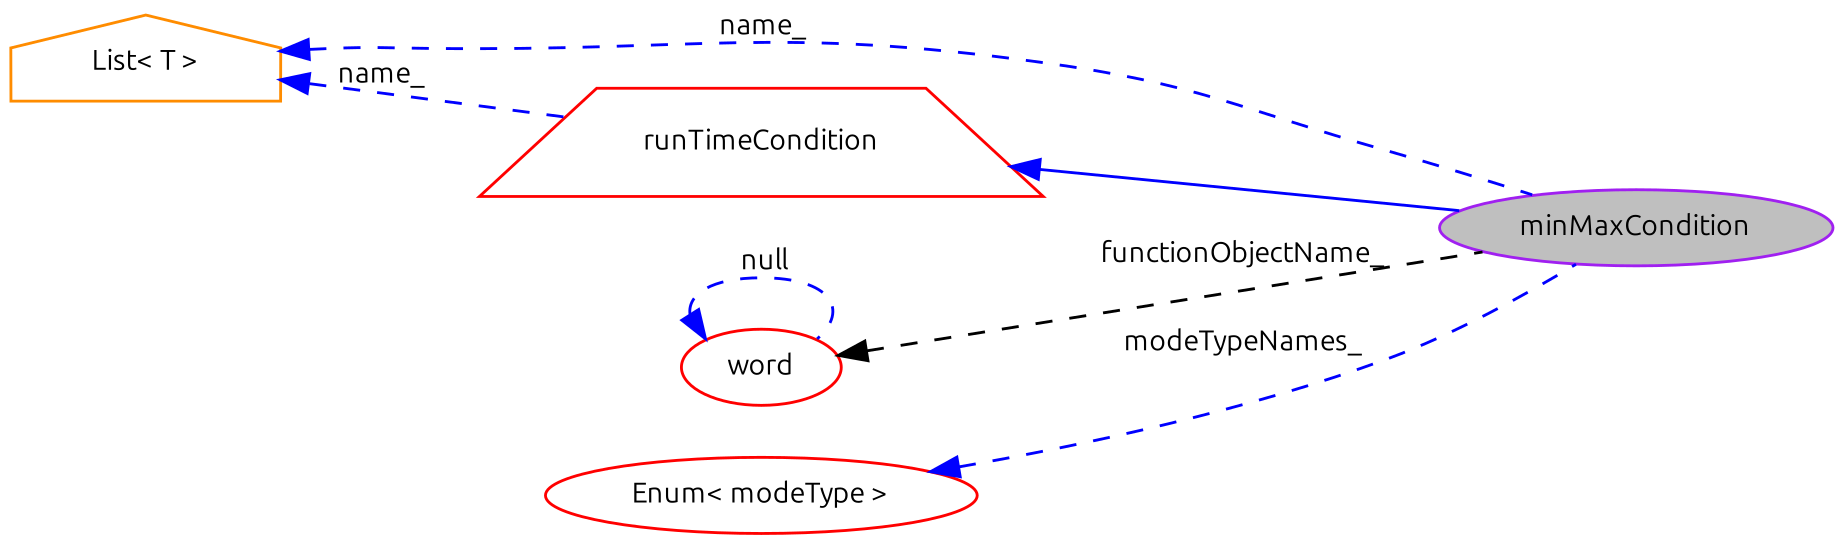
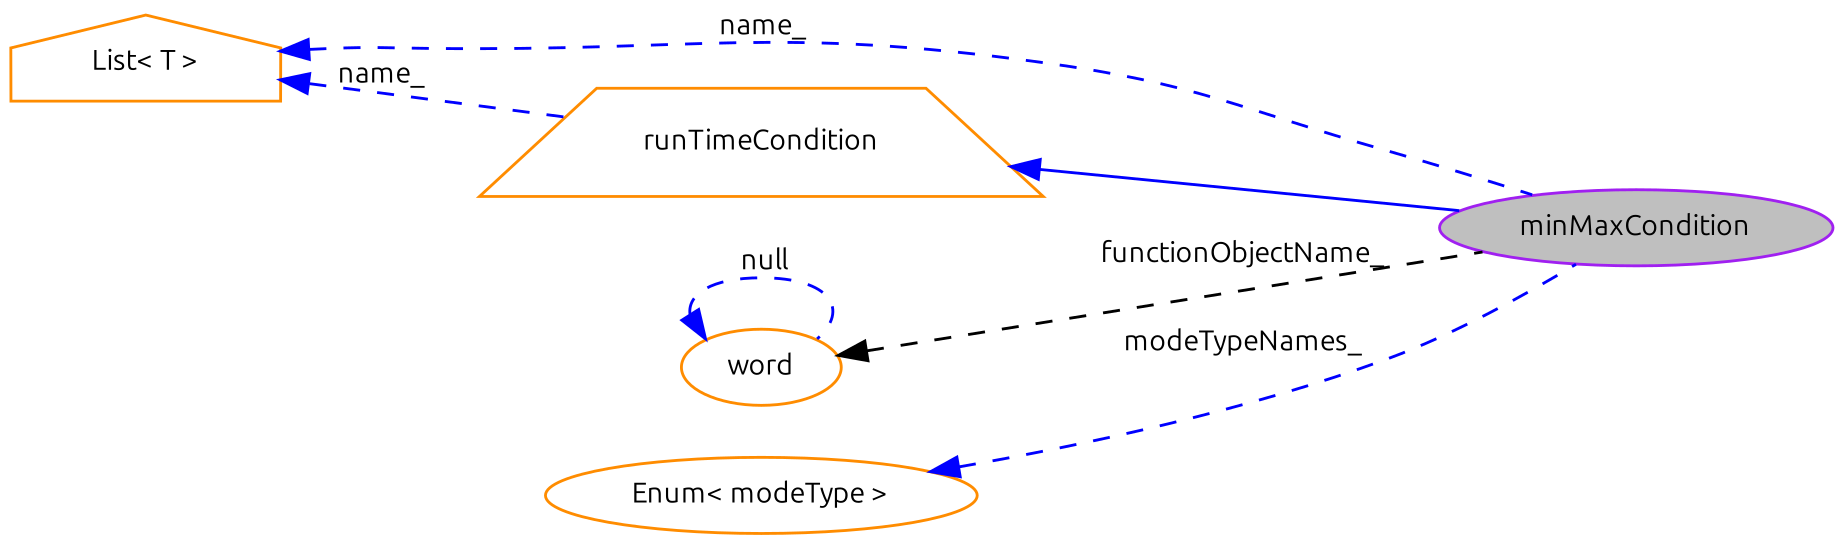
(761, 142) -> (761, 142)
(761, 367) -> (761, 367)
(761, 495) -> (761, 495)
